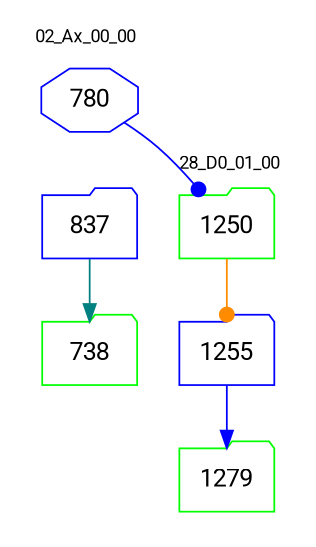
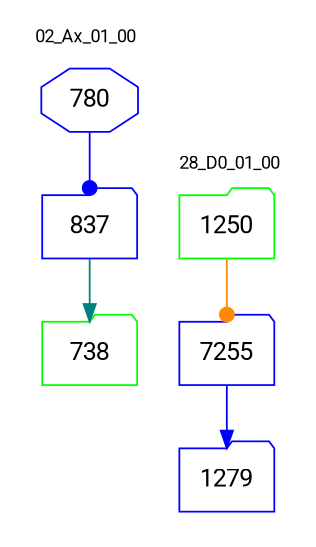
(86, 38) -> (86, 38)
(176, 165) -> (90, 157)
(227, 353) -> (227, 353)
(227, 480) -> (227, 480)
